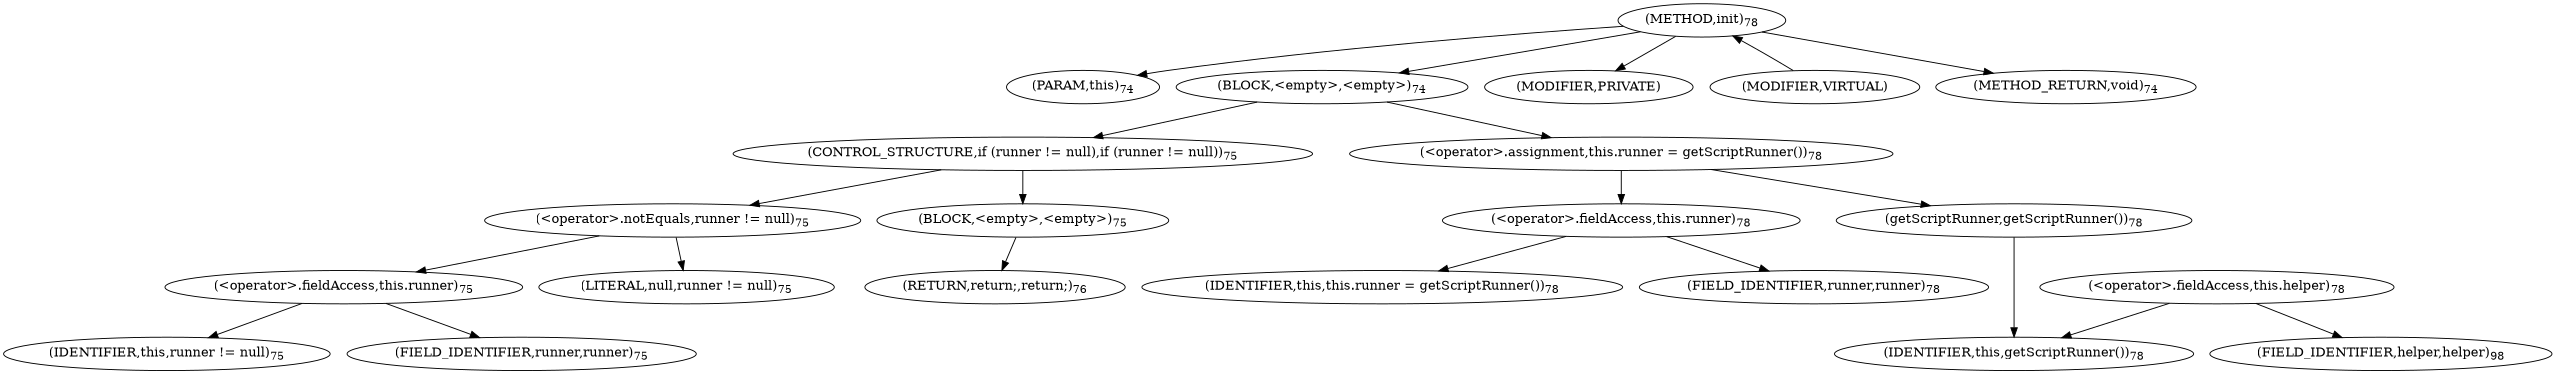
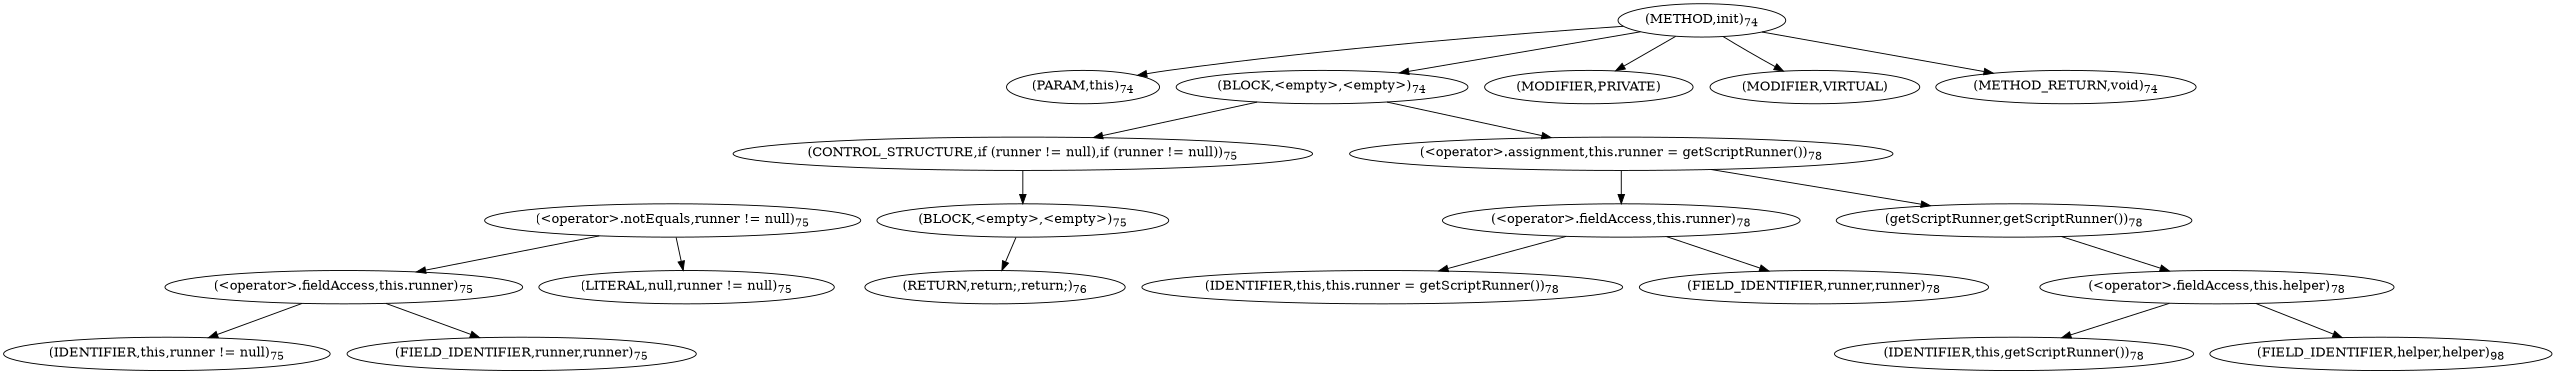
(1751, 19) -> (1751, 19)
(1767, 55) -> (1749, 52)
(850, 187) -> none
(2014, 282) -> (2111, 252)
